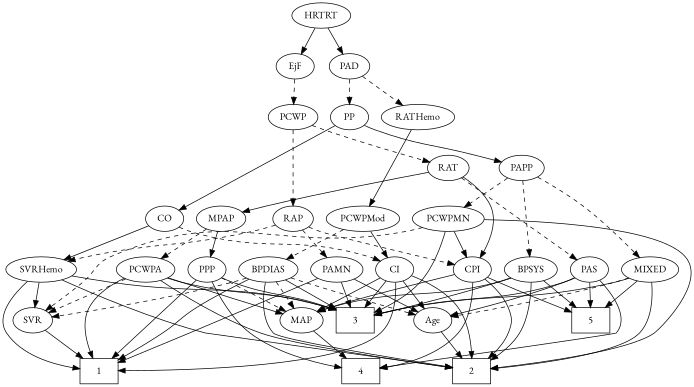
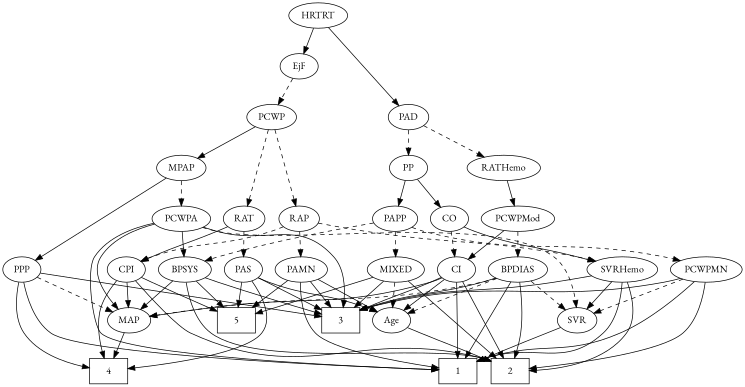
(339, 190) -> (230, 141)
(459, 241) -> (603, 340)
none -> (273, 292)
(268, 335) -> (183, 240)
